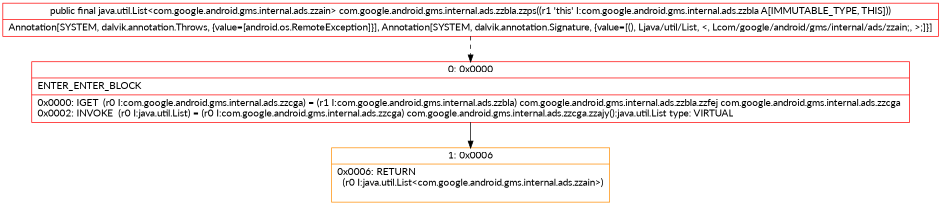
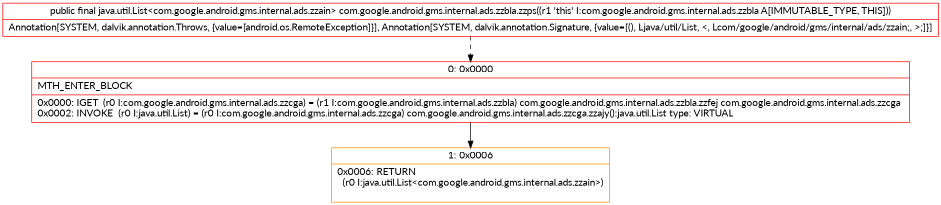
(90, 86) -> (85, 86)
